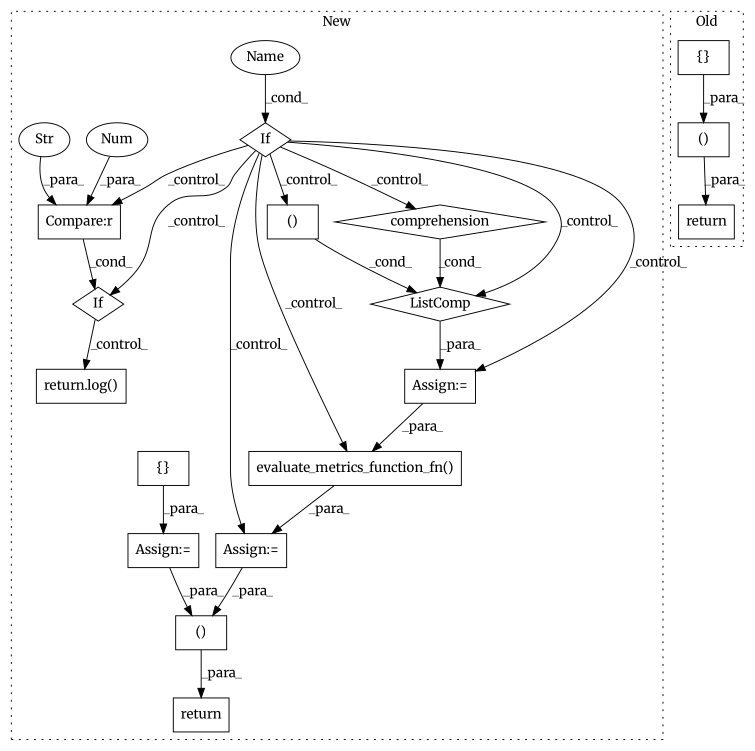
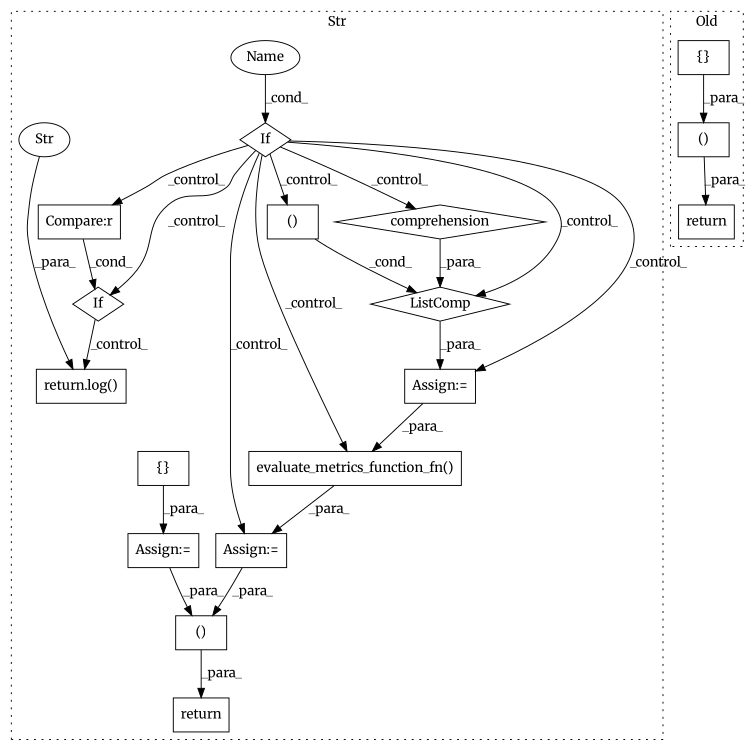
(337, 22) -> (337, 22)
(117, 140) -> none
(41, 178) -> (32, 261)
(460, 263) -> (460, 263)
